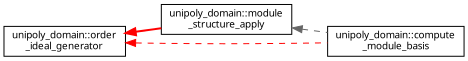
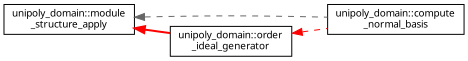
(148, 30) -> (157, 31)
(396, 41) -> (396, 19)
